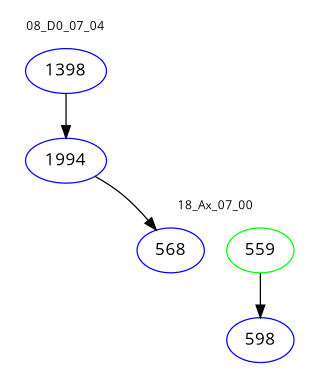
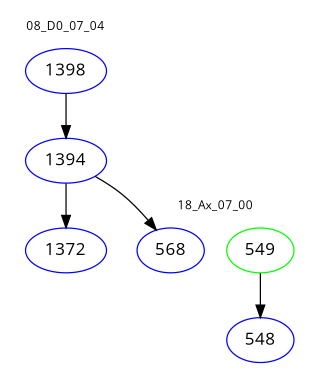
(66, 161) -> (66, 161)
none -> (66, 250)
(260, 250) -> (260, 250)
(260, 340) -> (260, 340)
